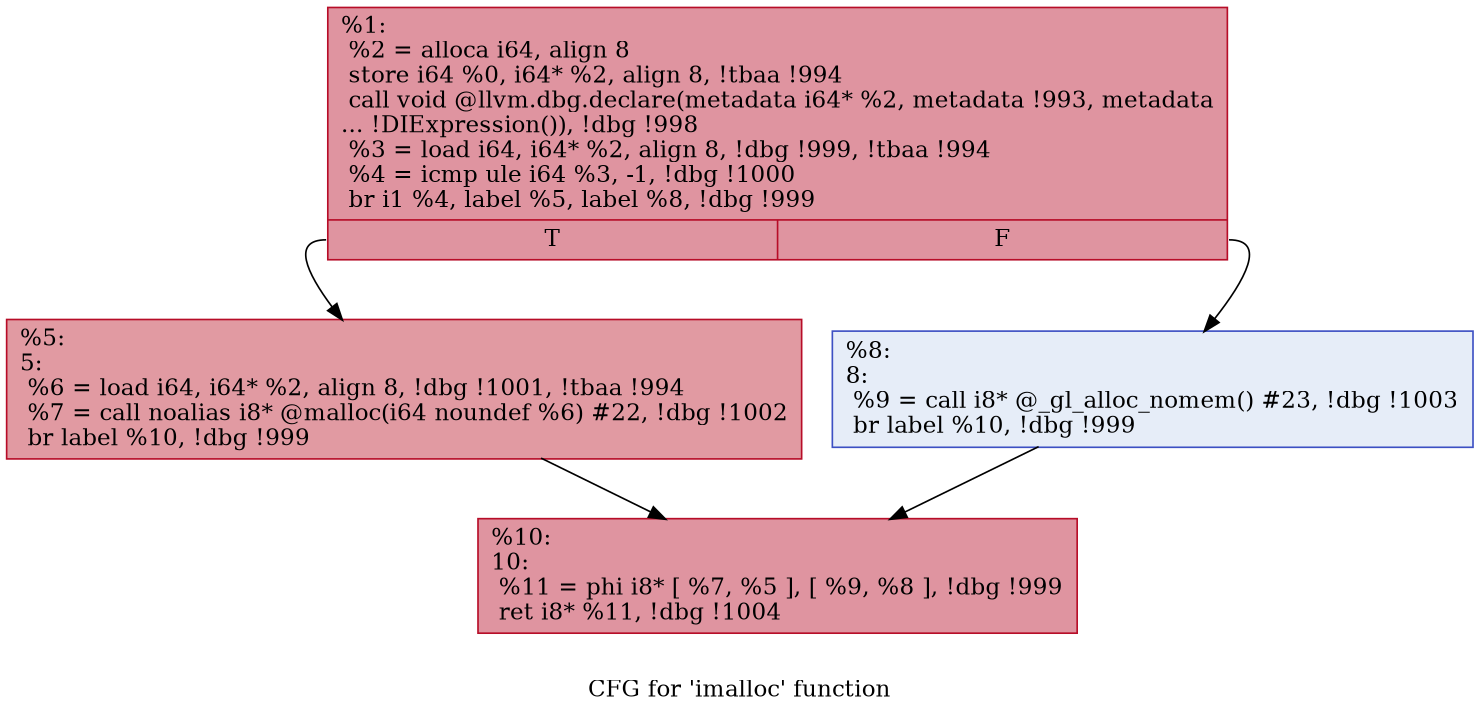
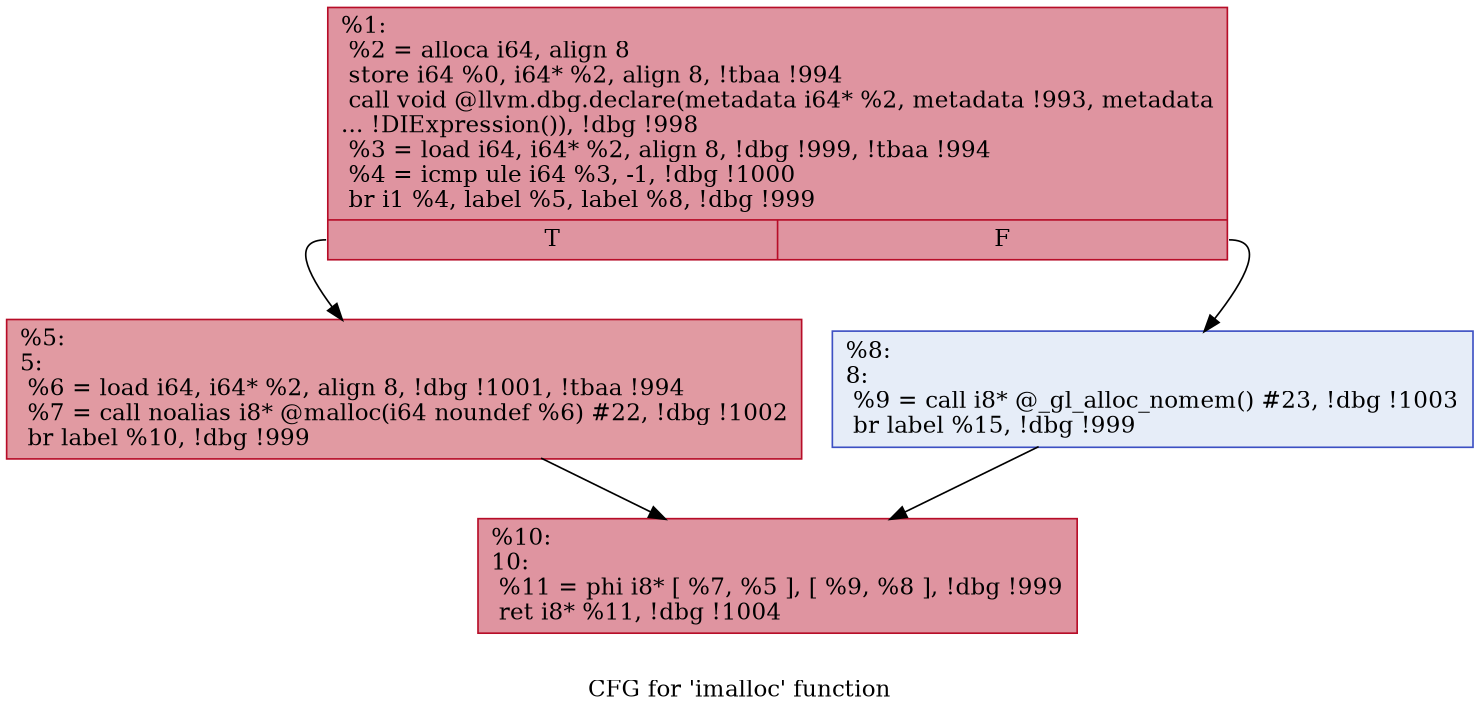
(991, 426) -> (991, 426)
